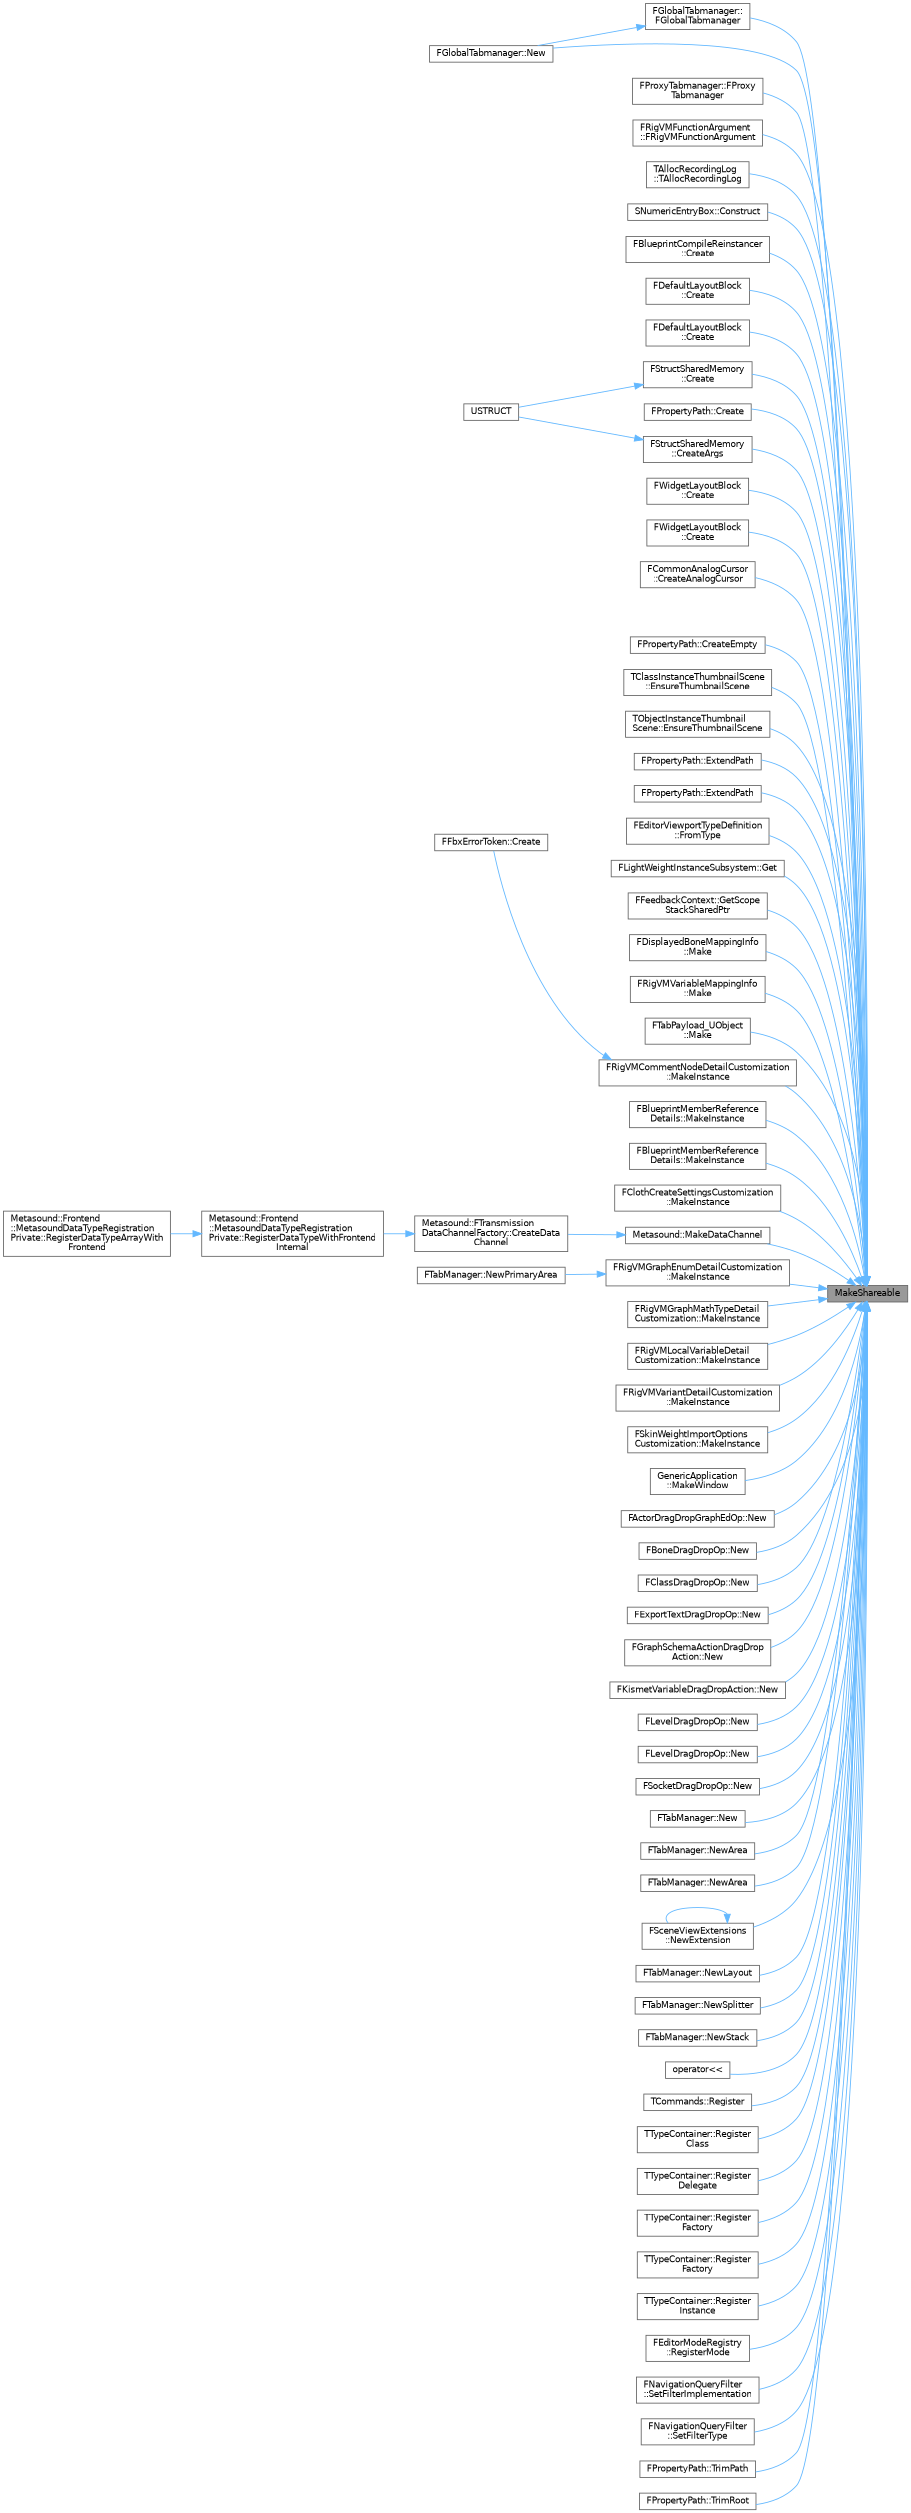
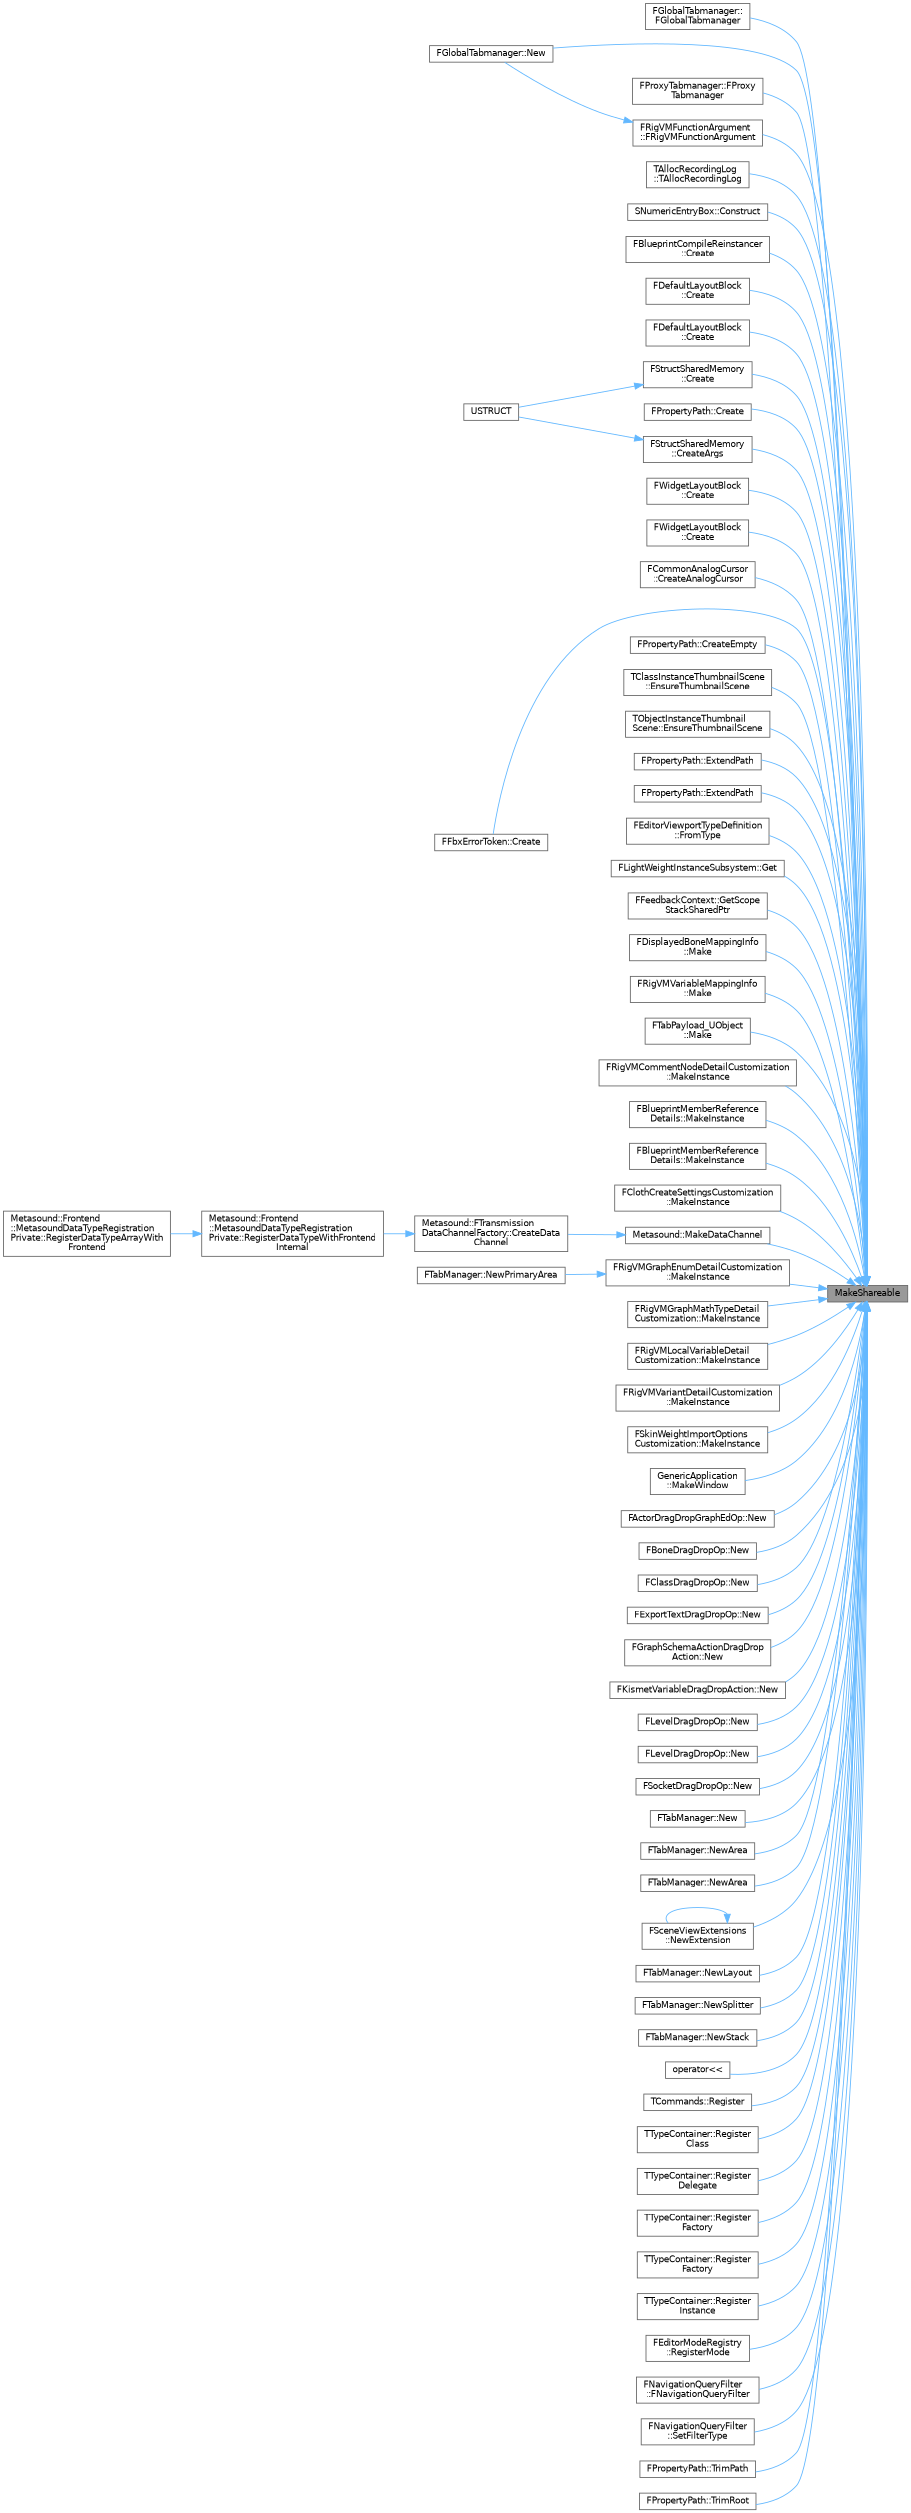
(587, 37) -> (562, 96)
(532, 963) -> (807, 651)
(698, 2390) -> (698, 2390)
